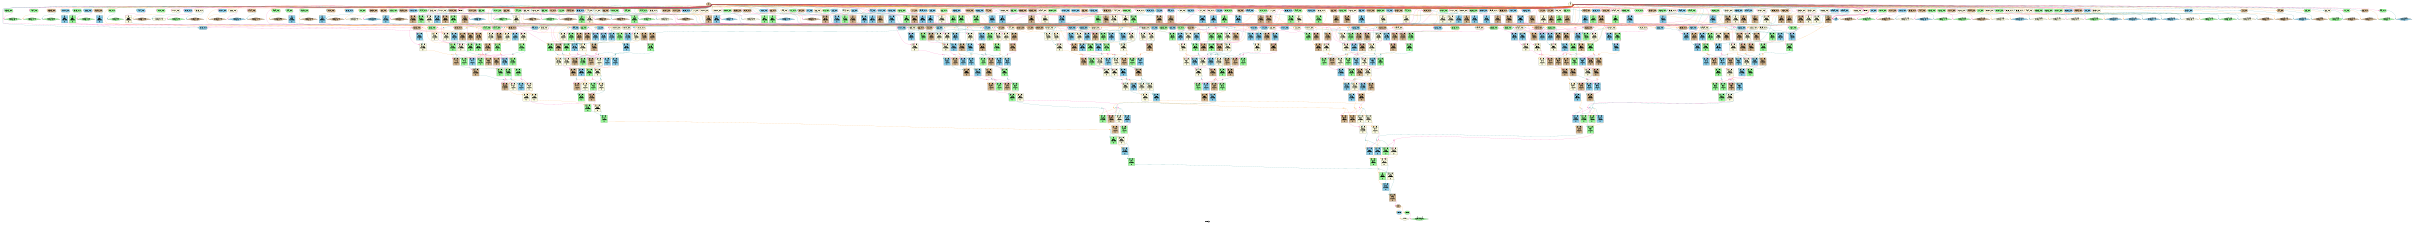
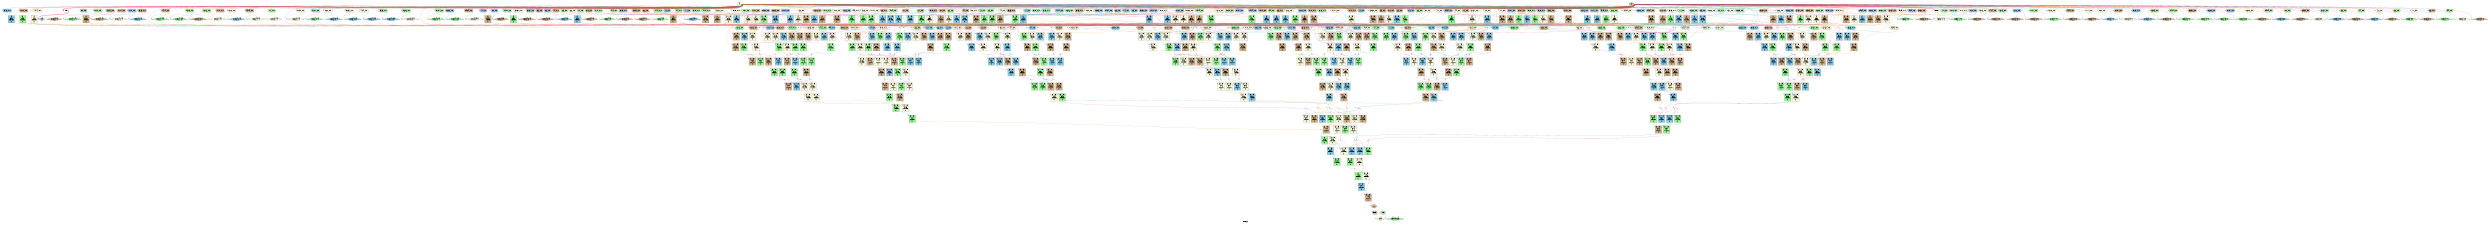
none -> (527, 19)
(2335, 19) -> (608, 19)
(1405, 219) -> (1380, 219)
